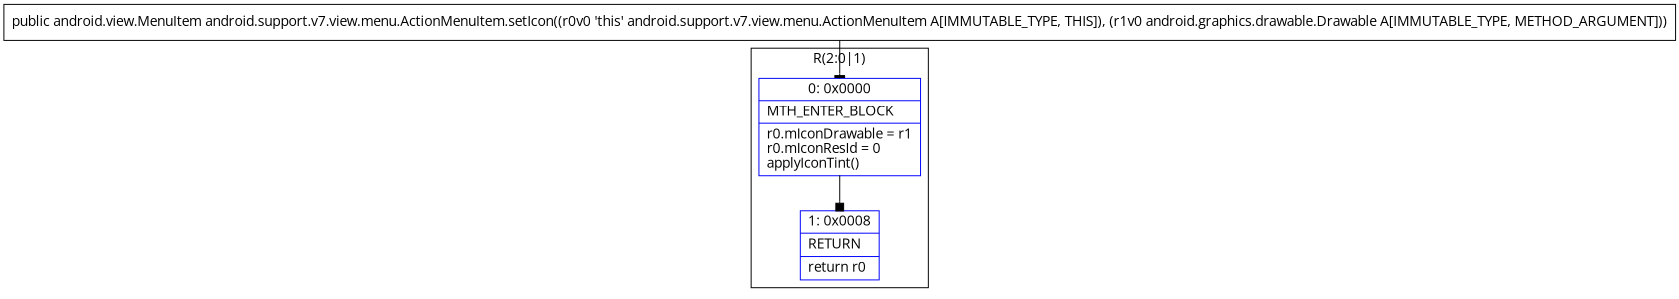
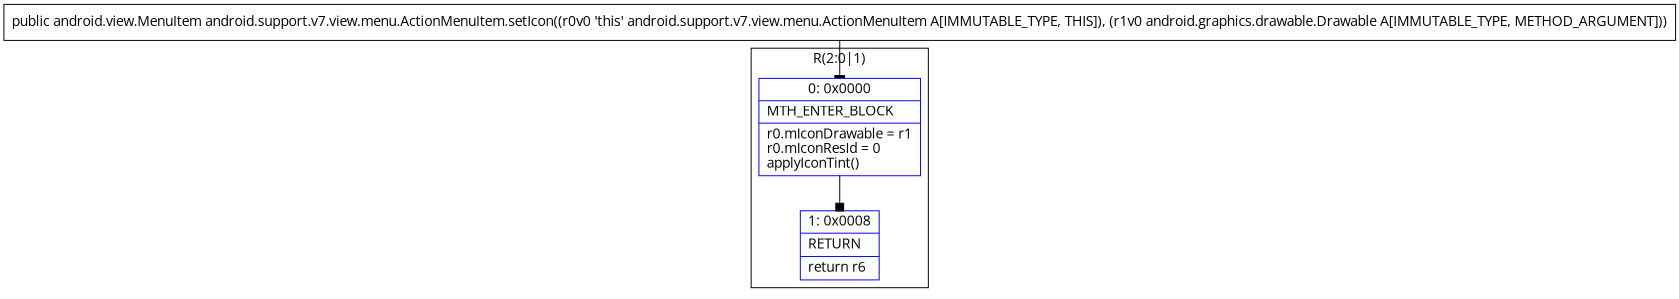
(837, 268) -> (837, 268)
